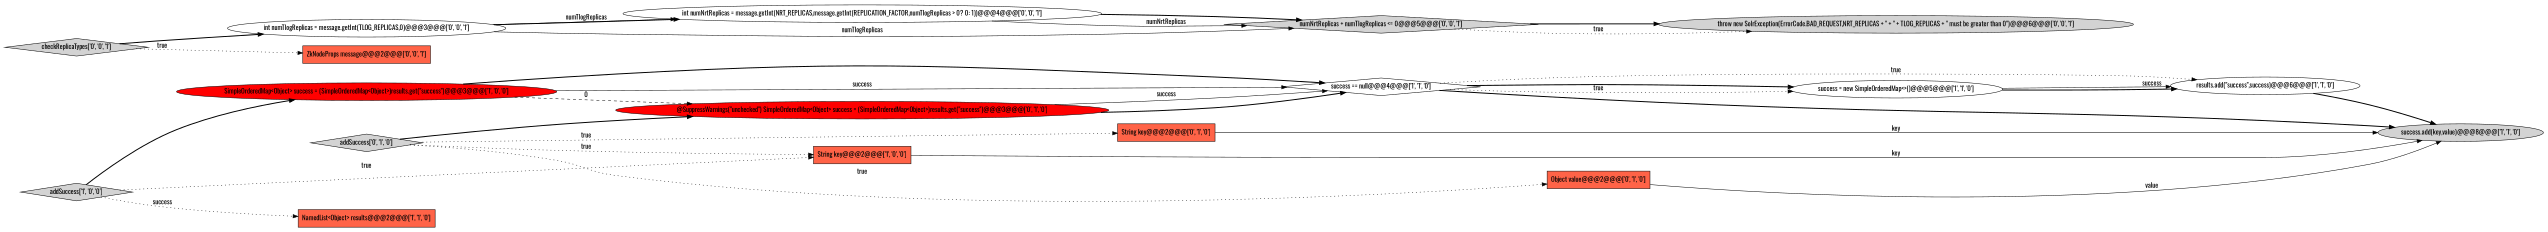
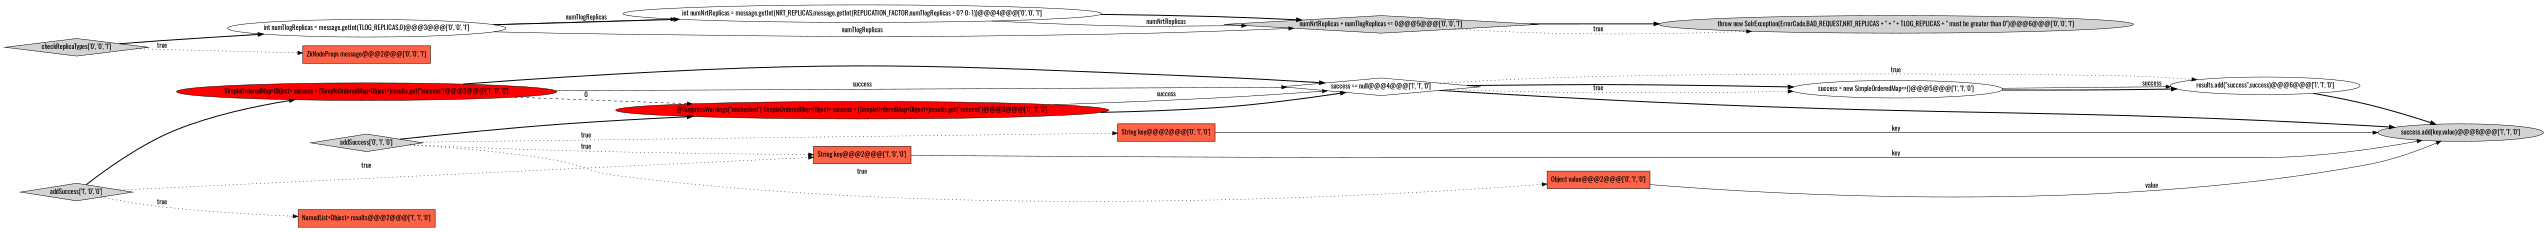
(162, 203) -> (162, 203)
